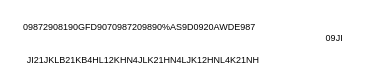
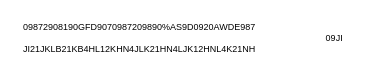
(143, 60) -> (139, 49)
